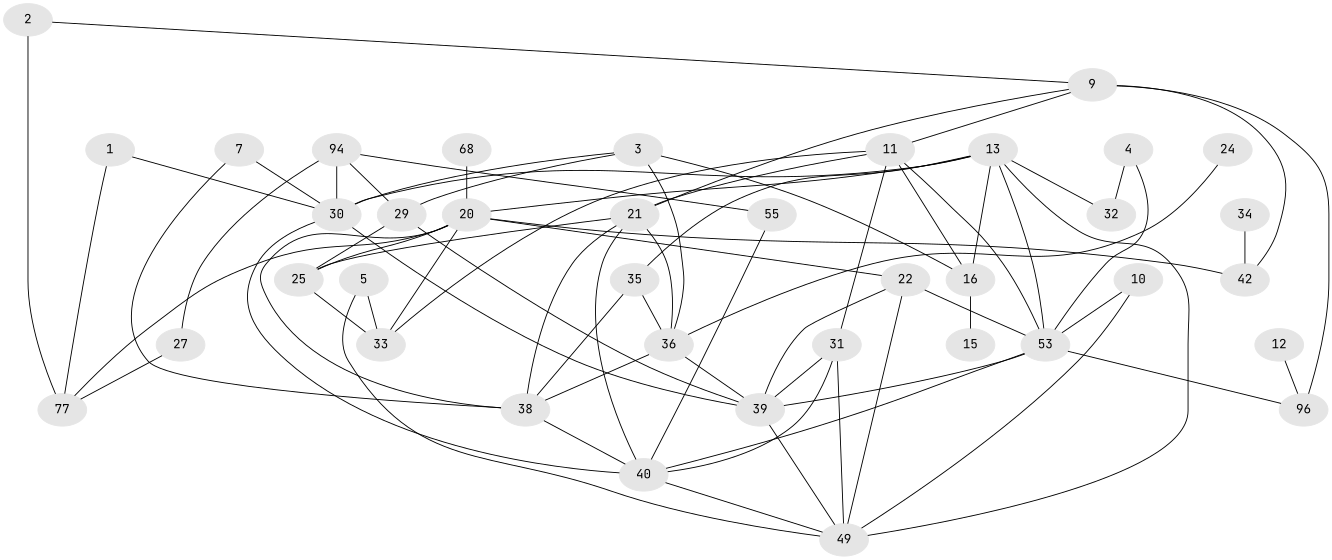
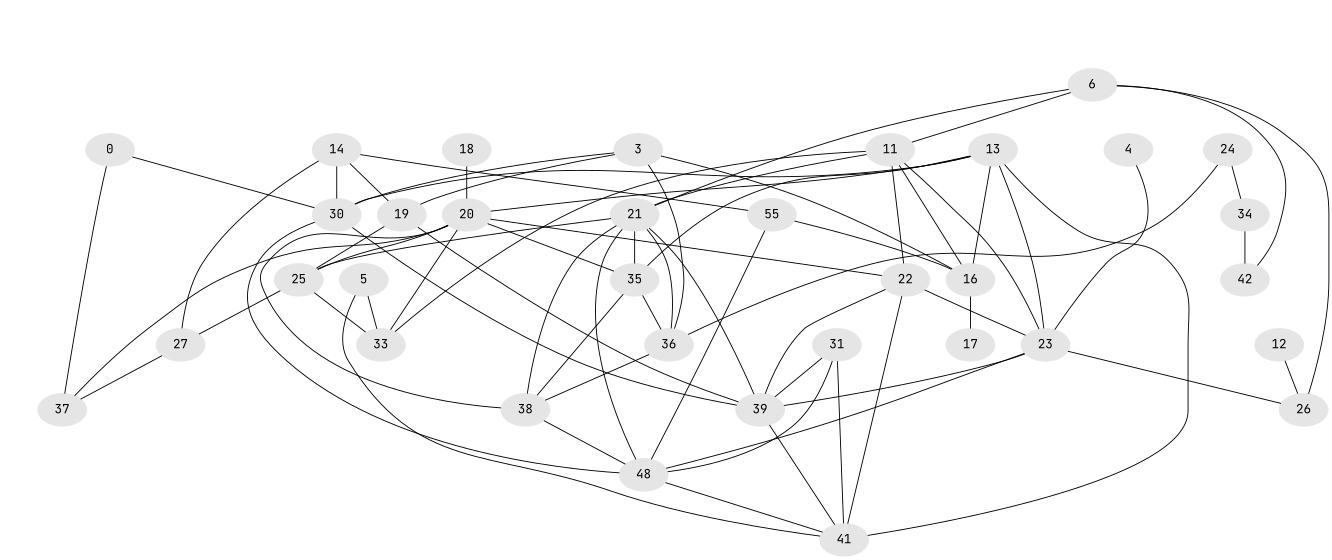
(28, 20) -> none
(1092, 85) -> (1092, 85)
(110, 150) -> (110, 150)
(239, 150) -> none
(337, 150) -> (337, 150)
(467, 150) -> (467, 150)
none -> (1236, 182)
(402, 215) -> (402, 215)
(1111, 215) -> none
none -> (874, 242)
(857, 243) -> (551, 247)
none -> (635, 247)
(862, 251) -> (898, 215)
(1138, 280) -> none
none -> (240, 312)
(970, 345) -> (970, 345)
(1045, 345) -> (1045, 345)
(714, 377) -> (710, 306)
(62, 410) -> (62, 410)
(1304, 410) -> (1304, 410)
(644, 475) -> (644, 475)
(844, 540) -> (844, 540)
